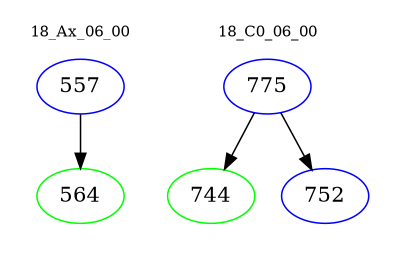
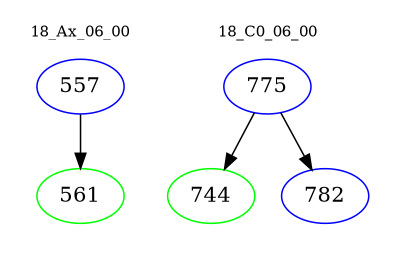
(81, 196) -> (81, 196)
(325, 196) -> (325, 196)
